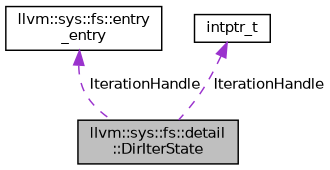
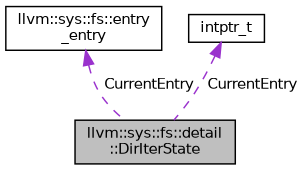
(143, 85) -> (147, 85)
(267, 85) -> (251, 85)
